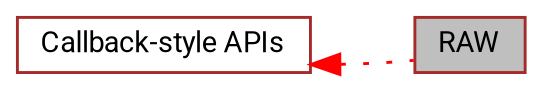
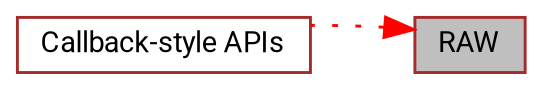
(377, 63) -> (348, 26)
